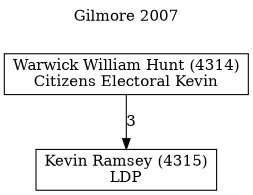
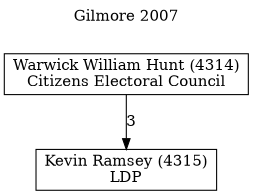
(126, 74) -> (126, 74)
